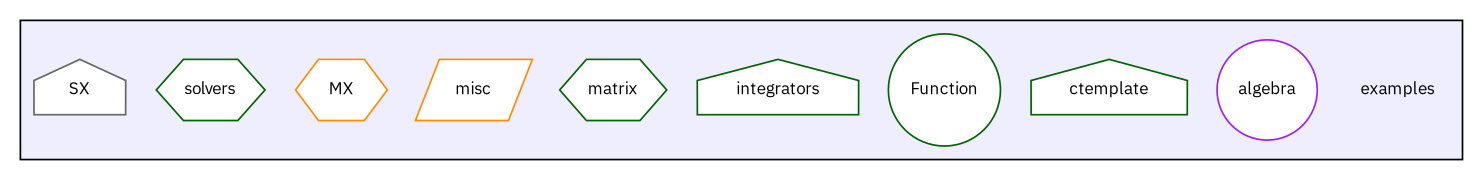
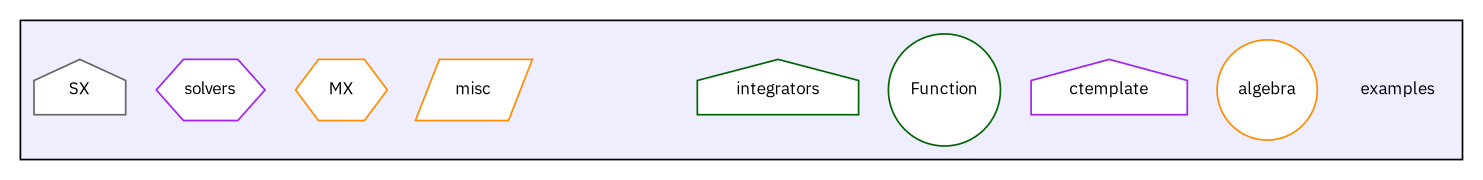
(211, 90) -> (211, 90)
(613, 90) -> none
(1109, 90) -> (1109, 90)
(1267, 90) -> (1267, 90)
